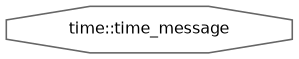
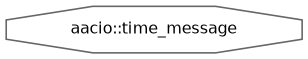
(149, 30) -> (154, 30)
